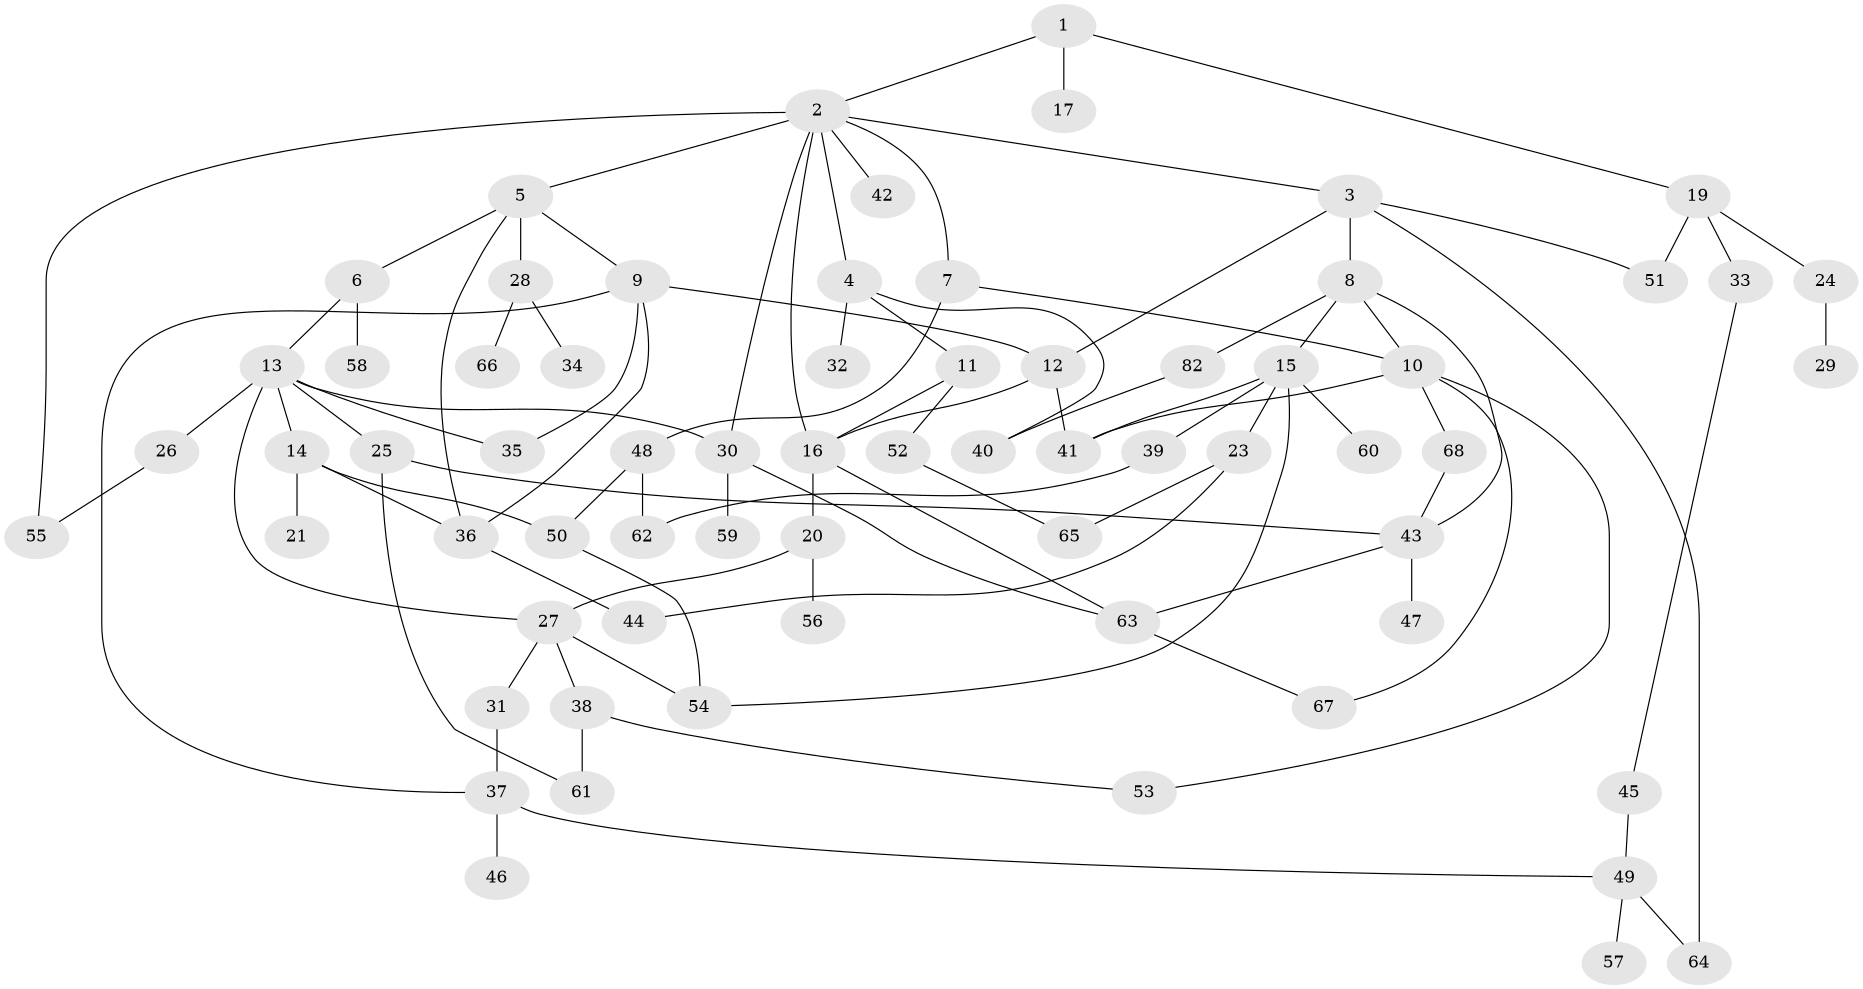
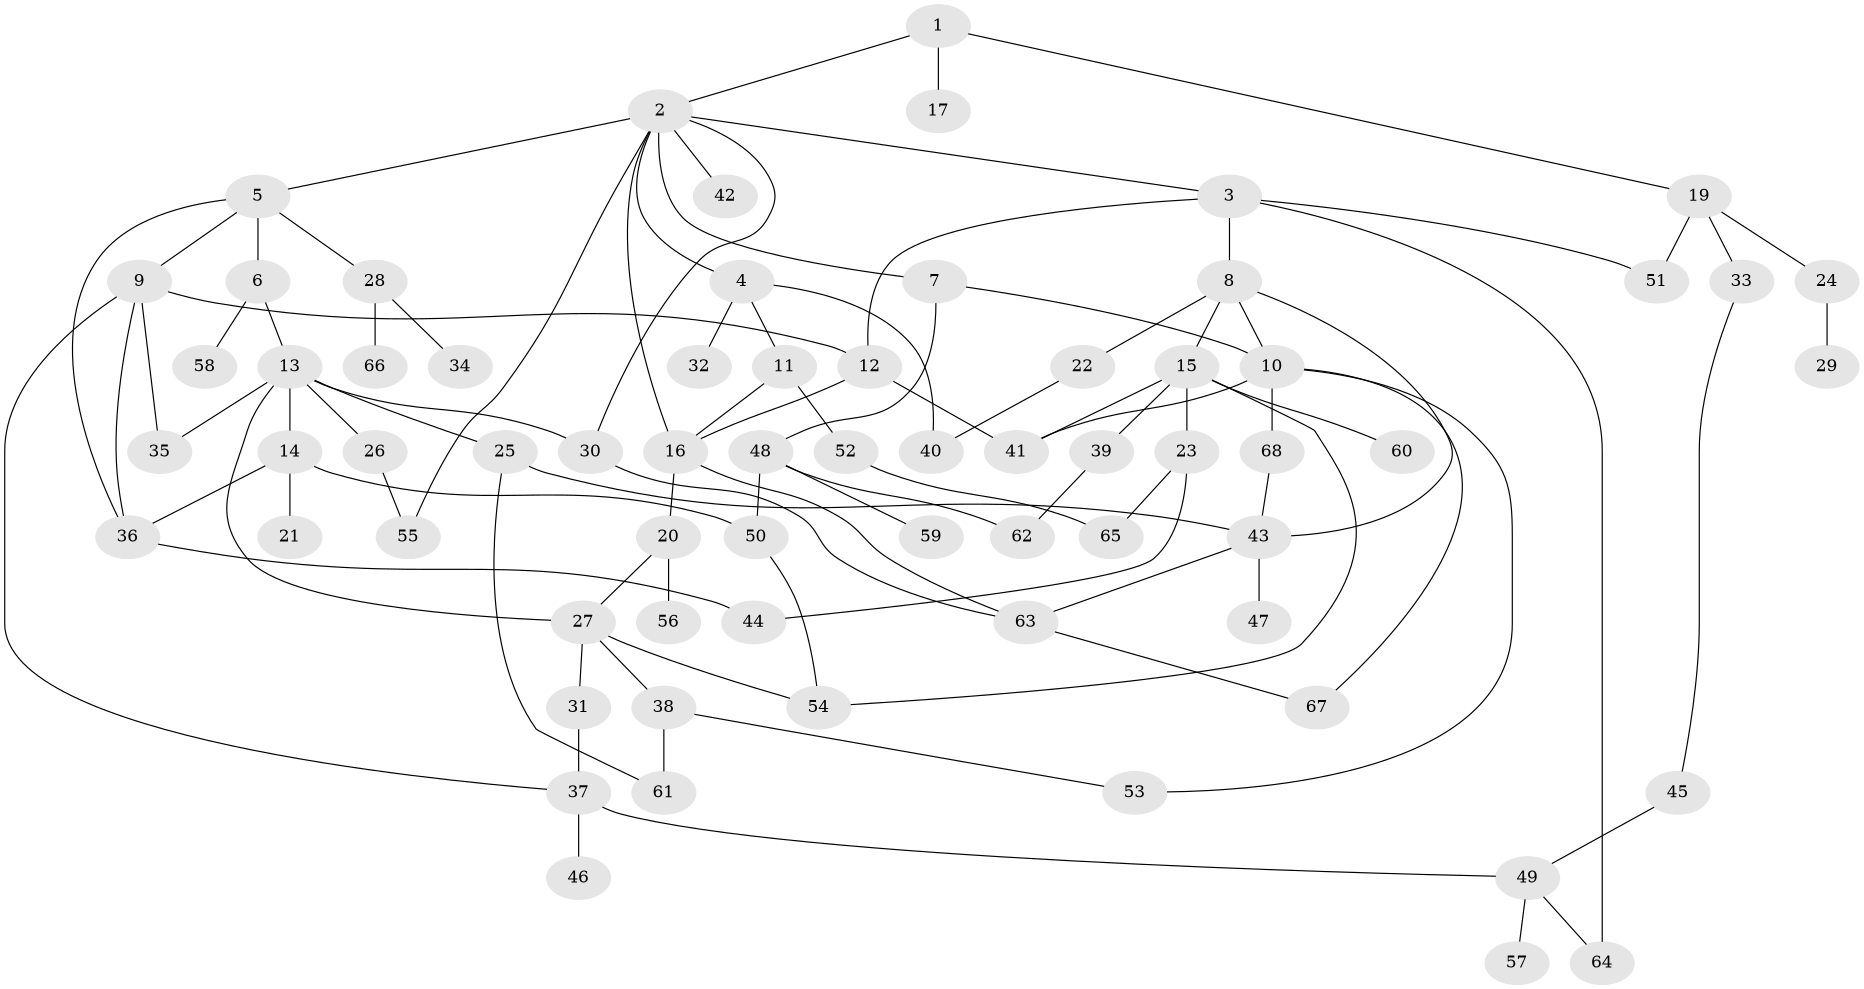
(1193, 367) -> (1083, 367)
(728, 493) -> (846, 495)
